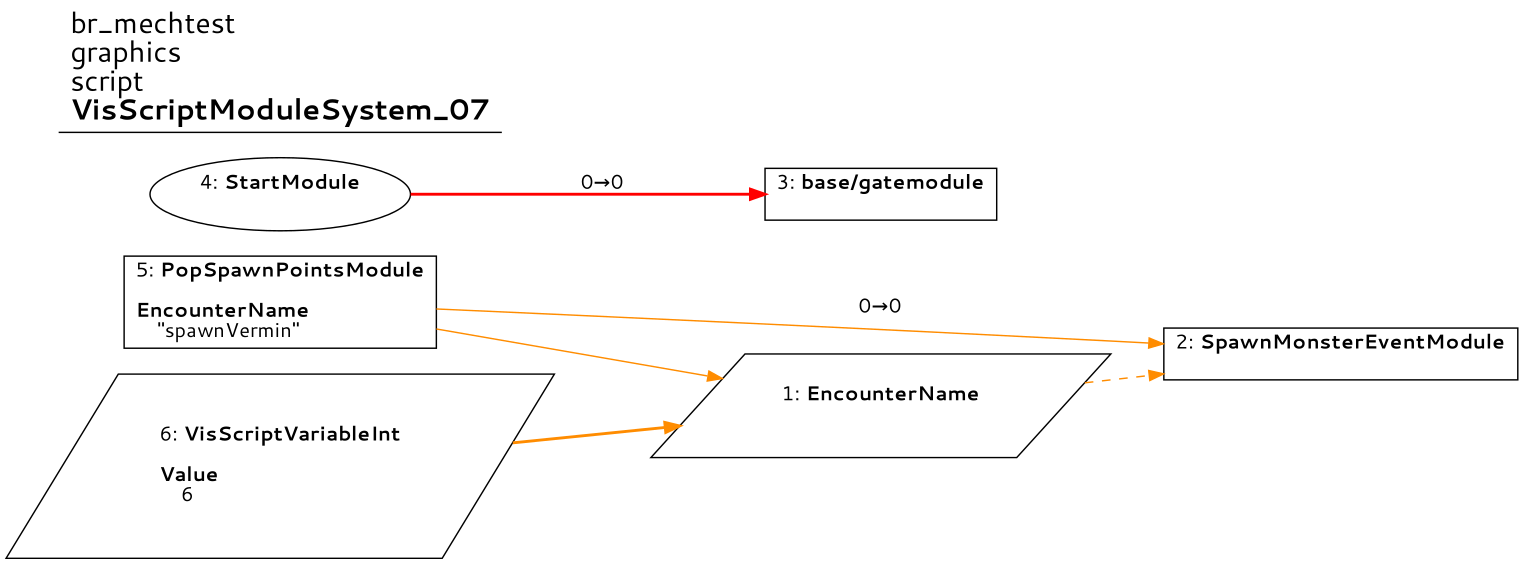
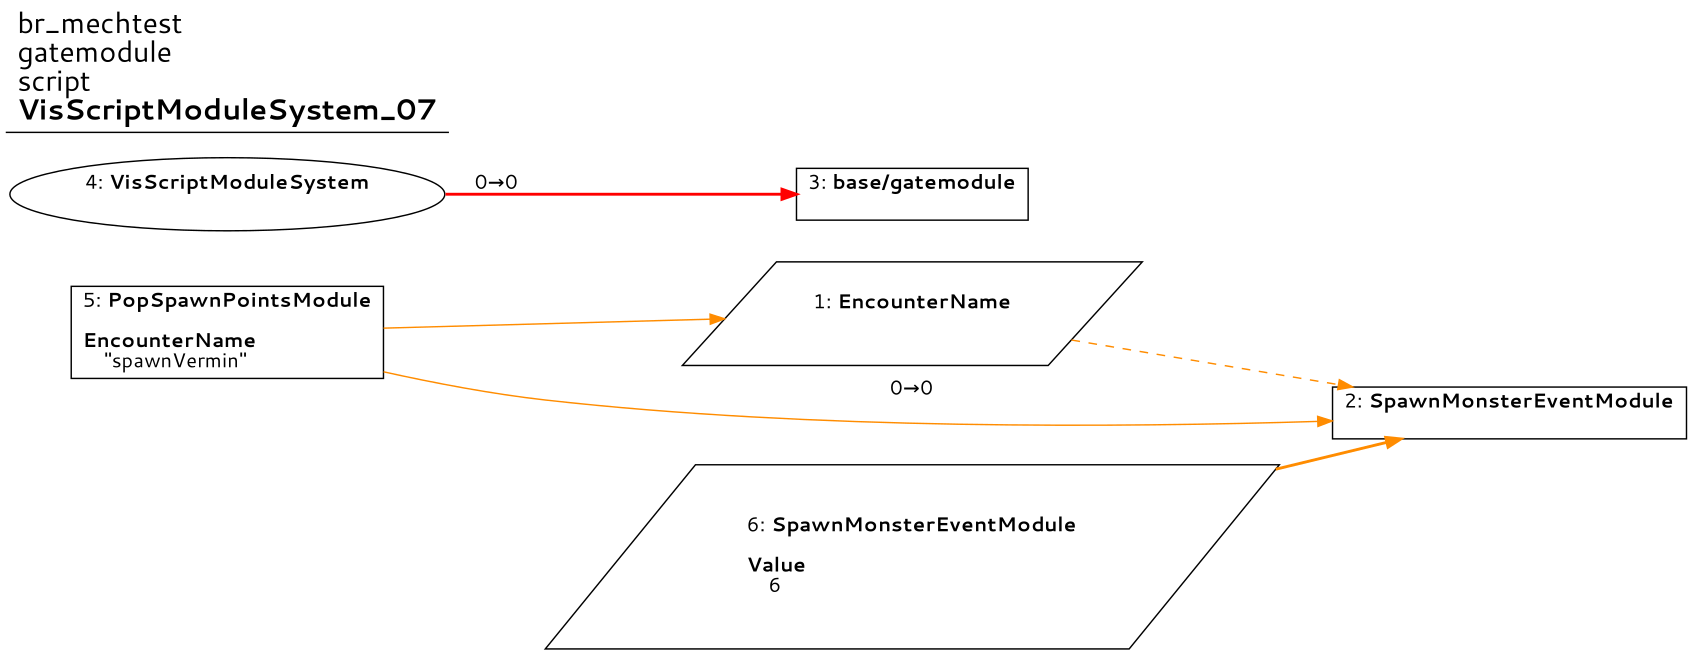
(126, 53) -> (95, 53)
(292, 183) -> (240, 183)
(292, 435) -> (925, 525)
(589, 435) -> (1331, 456)
